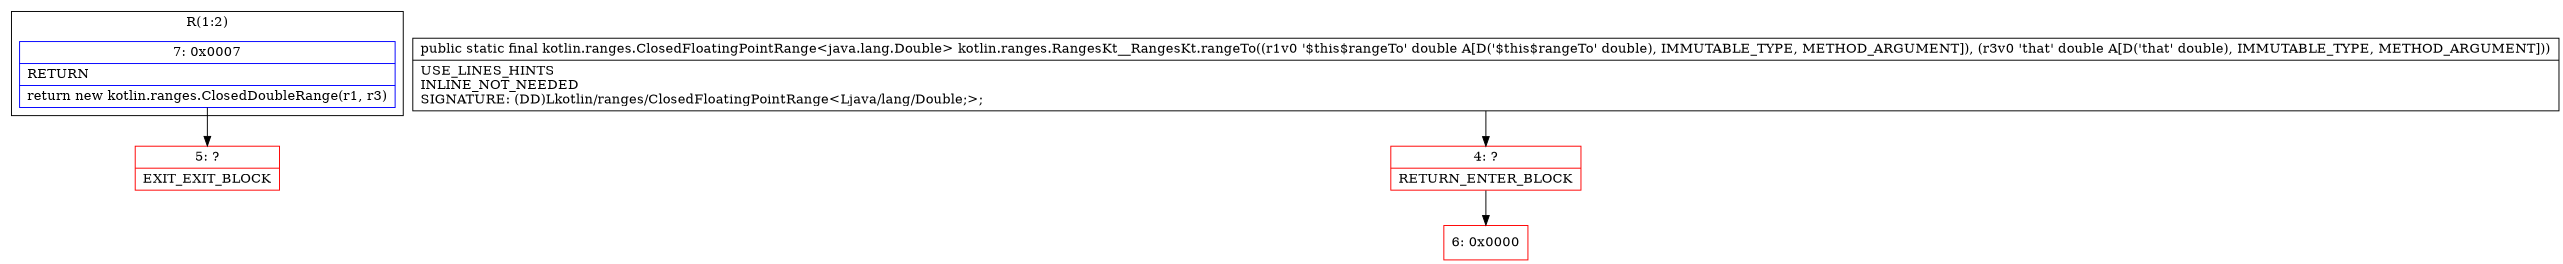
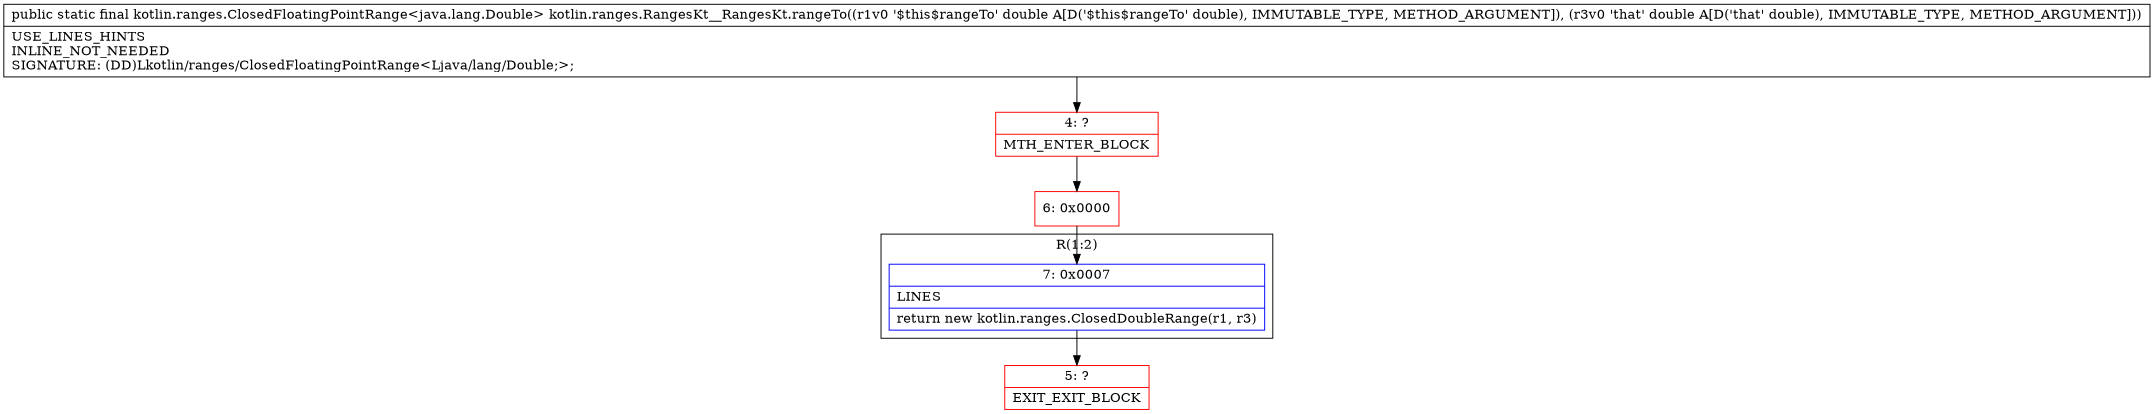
(58, 74) -> (919, 297)
(1486, 179) -> (1077, 145)
none -> (1077, 240)
